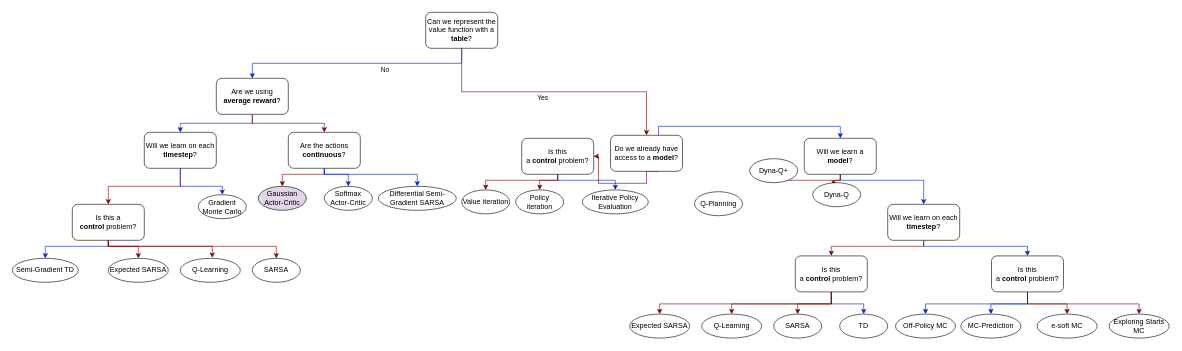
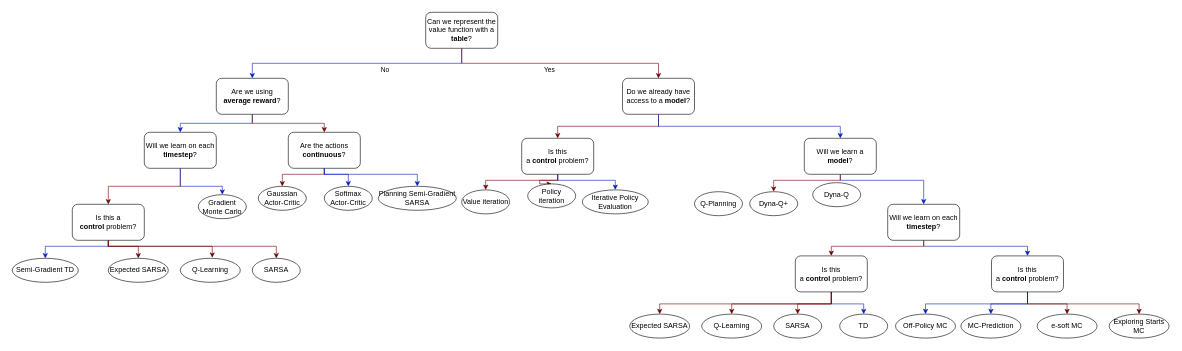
(647, 153) -> (659, 96)
(774, 171) -> (774, 204)
(834, 183) -> none
(282, 198) -> (282, 198)
(417, 198) -> (417, 198)
(540, 202) -> (552, 196)
